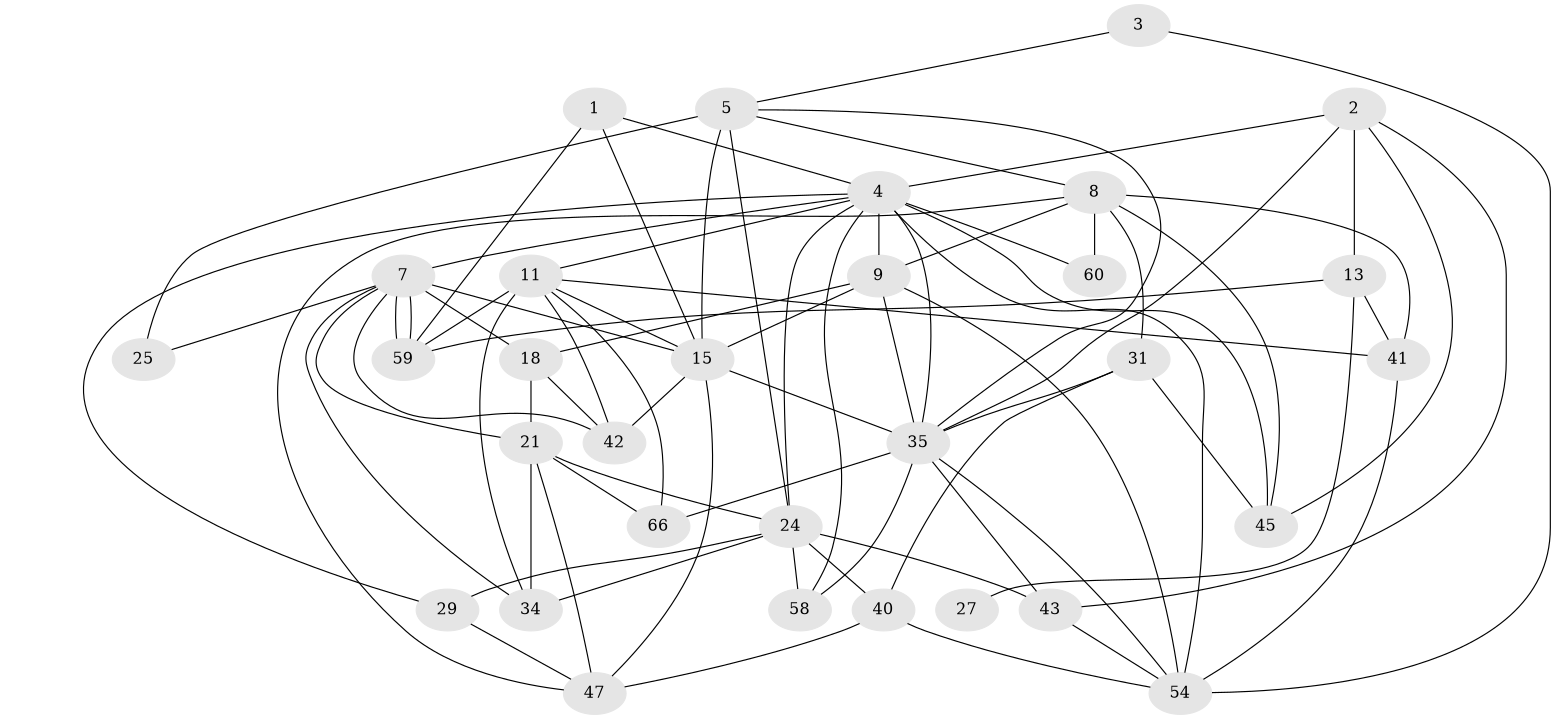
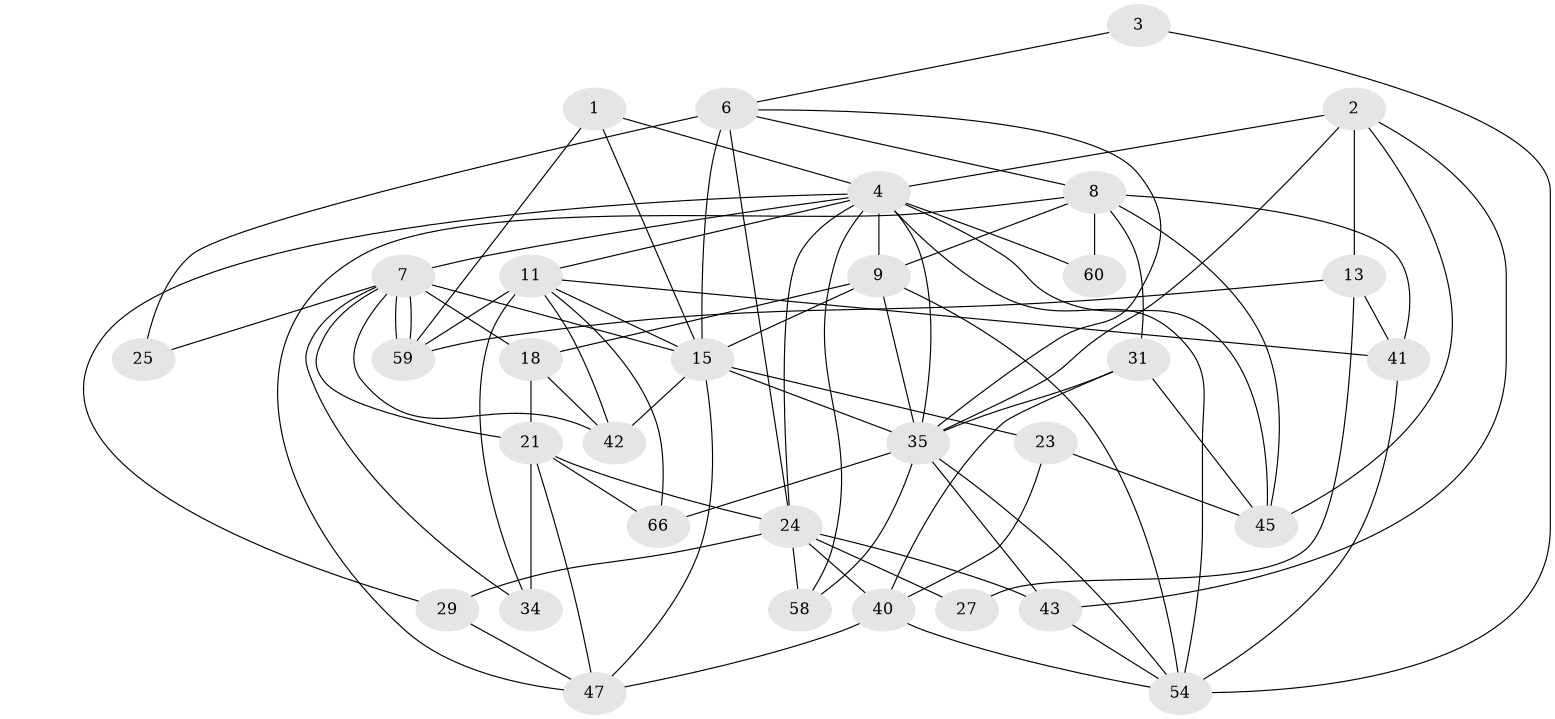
(727, 109) -> (727, 109)
none -> (1046, 443)
(661, 568) -> (879, 568)
